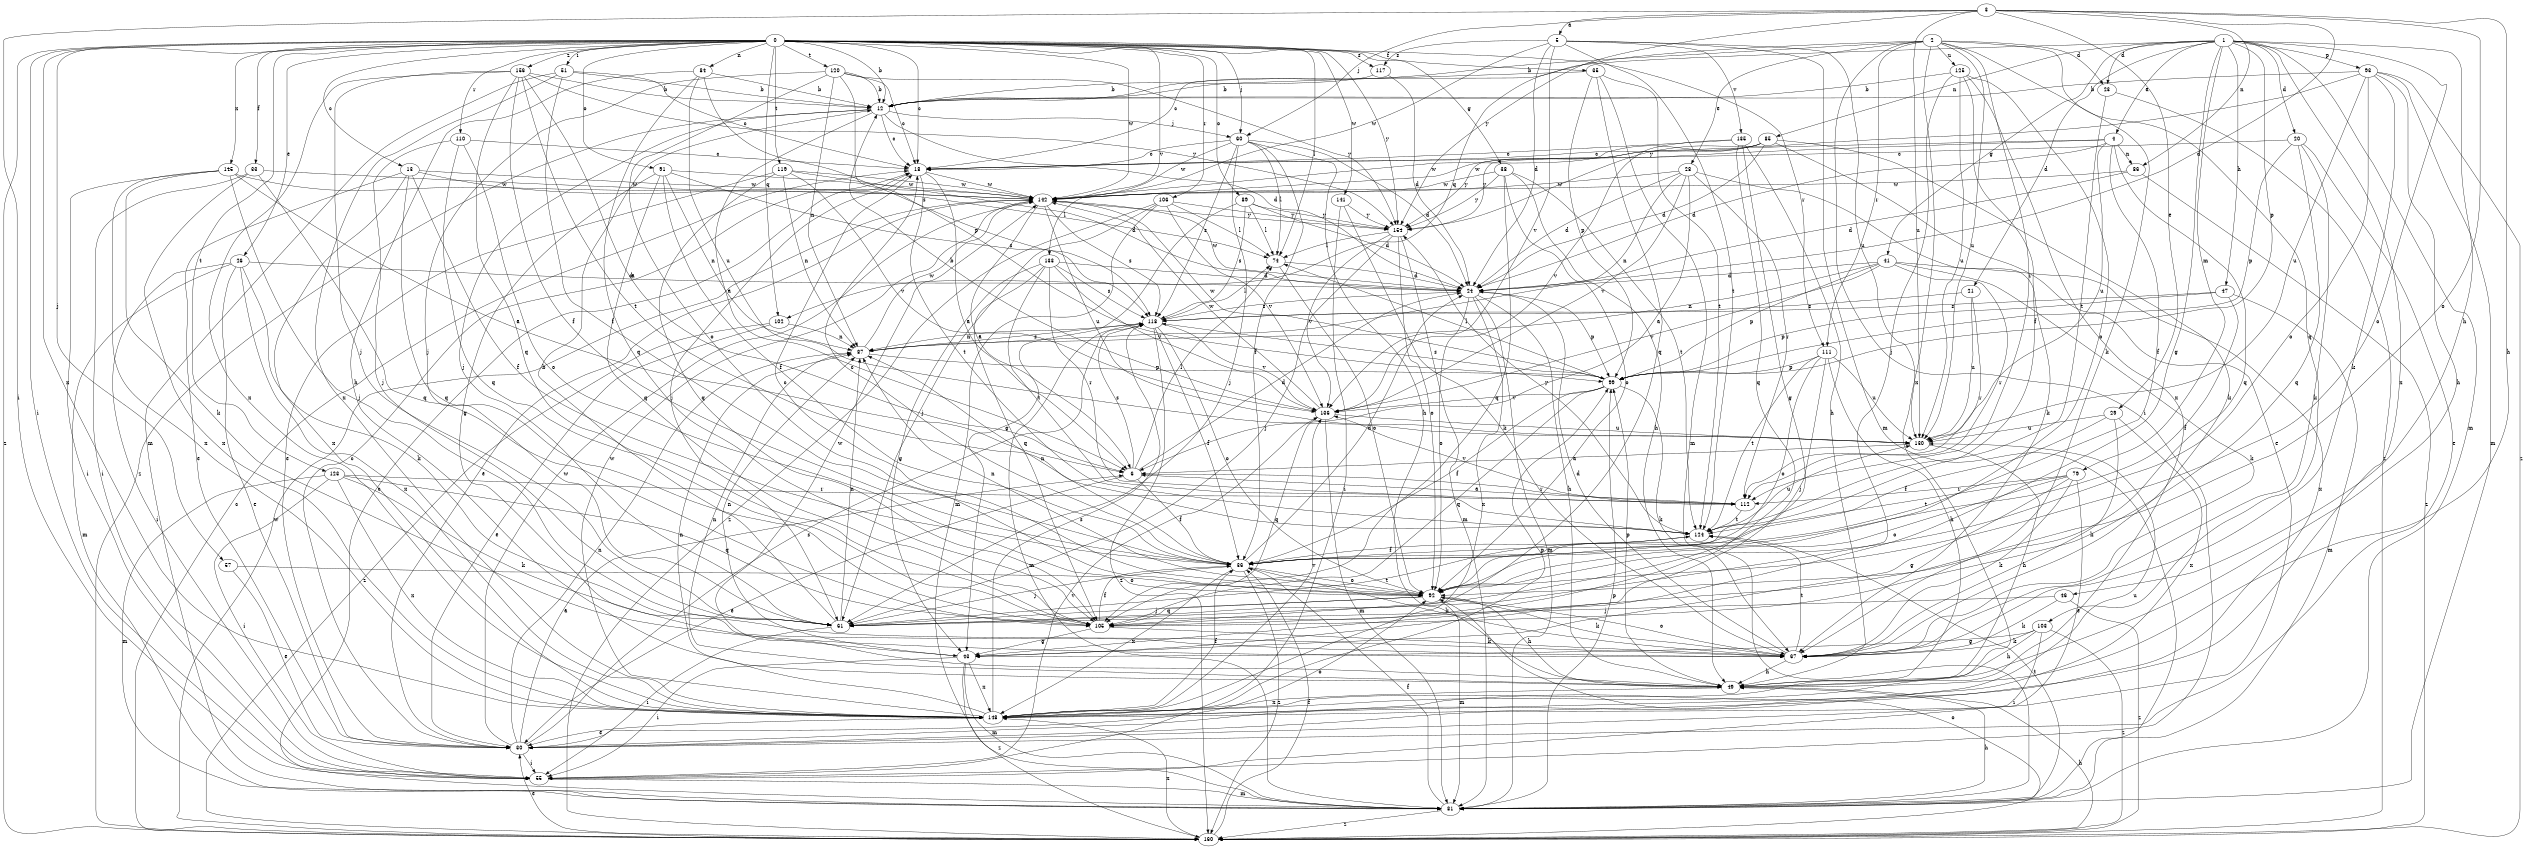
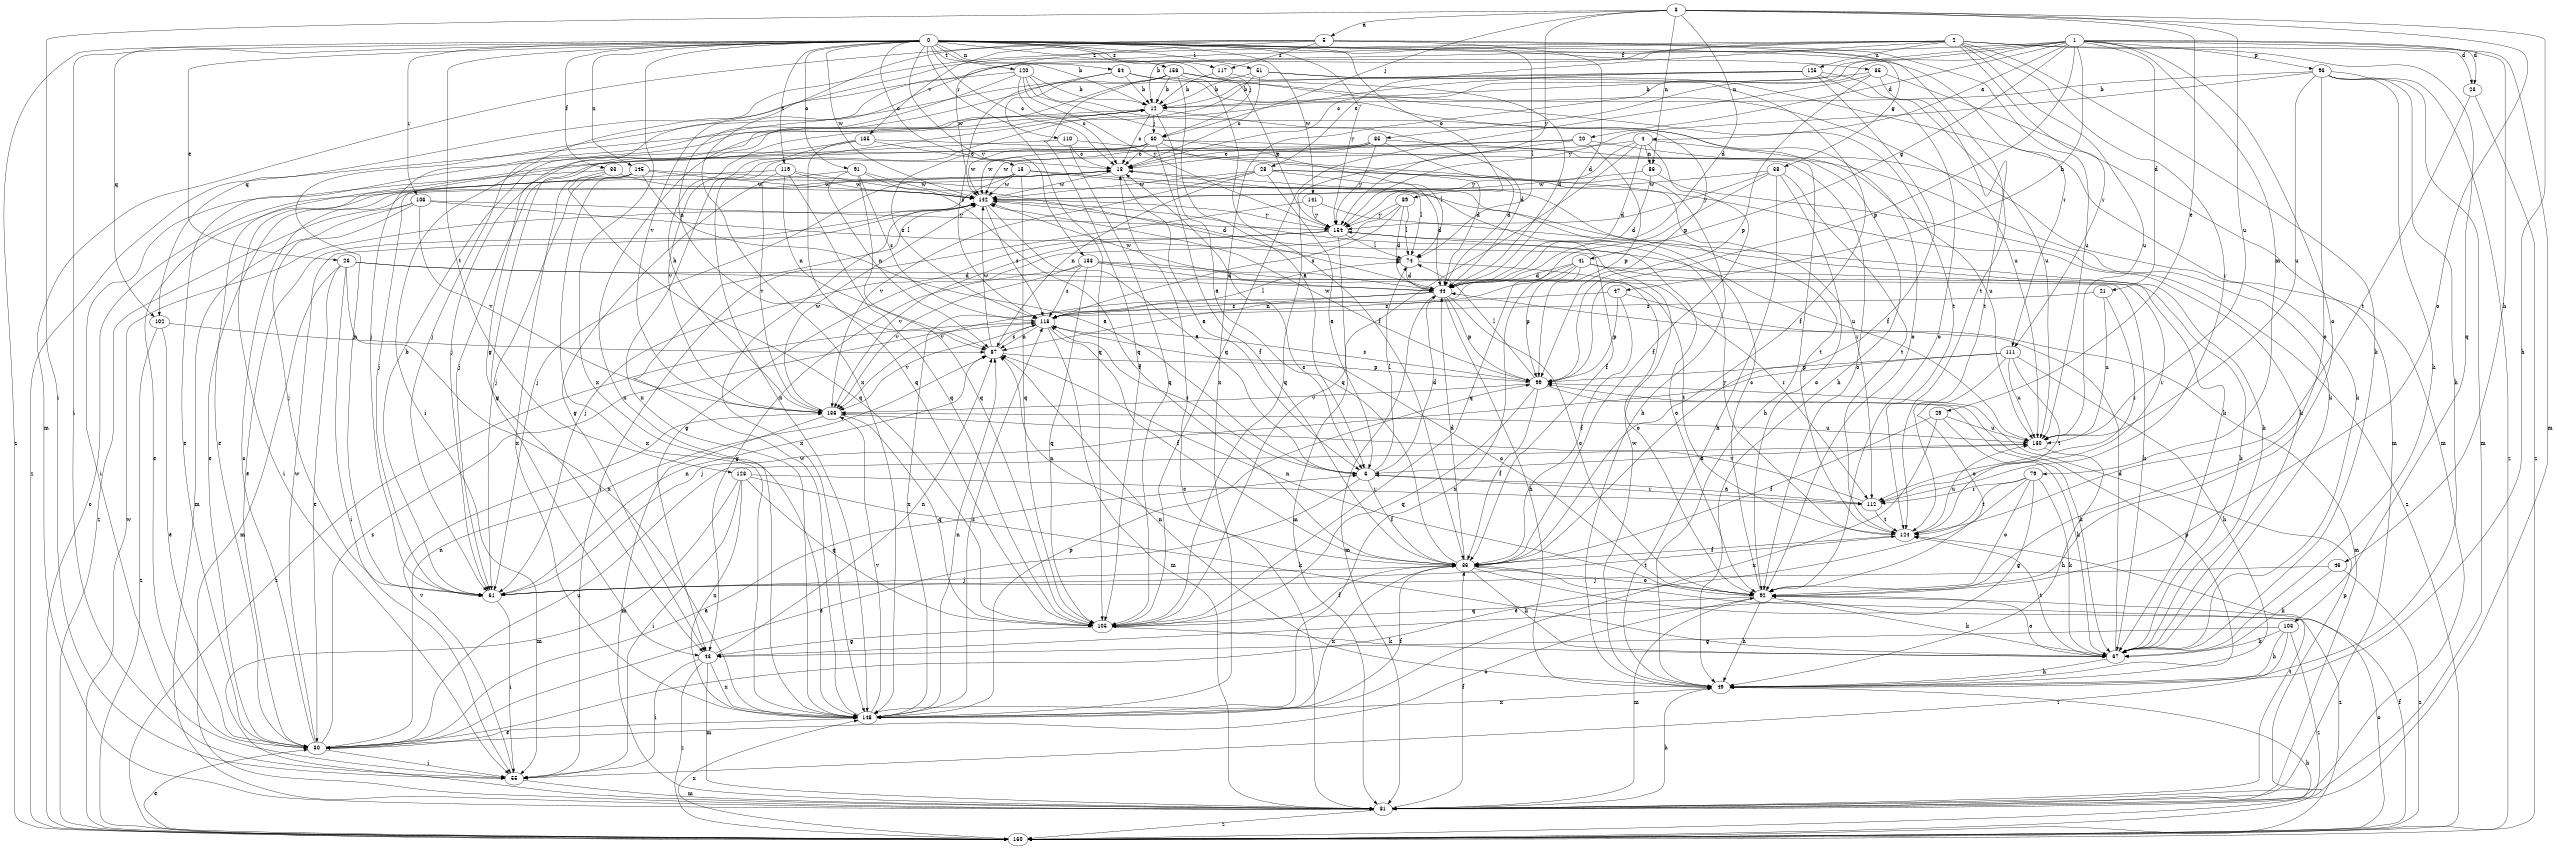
(1470, 292) -> (1443, 292)
(228, 566) -> none
(1138, 610) -> none
